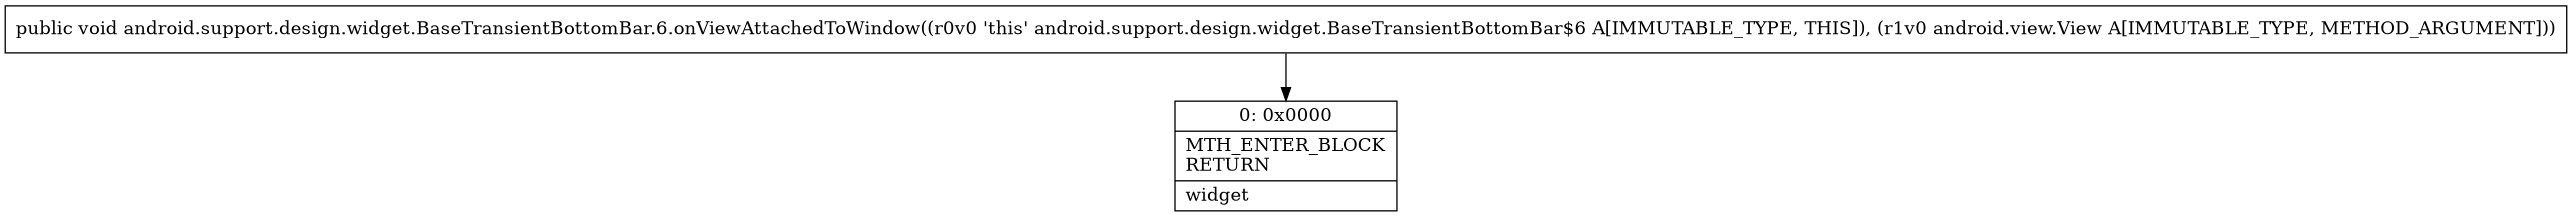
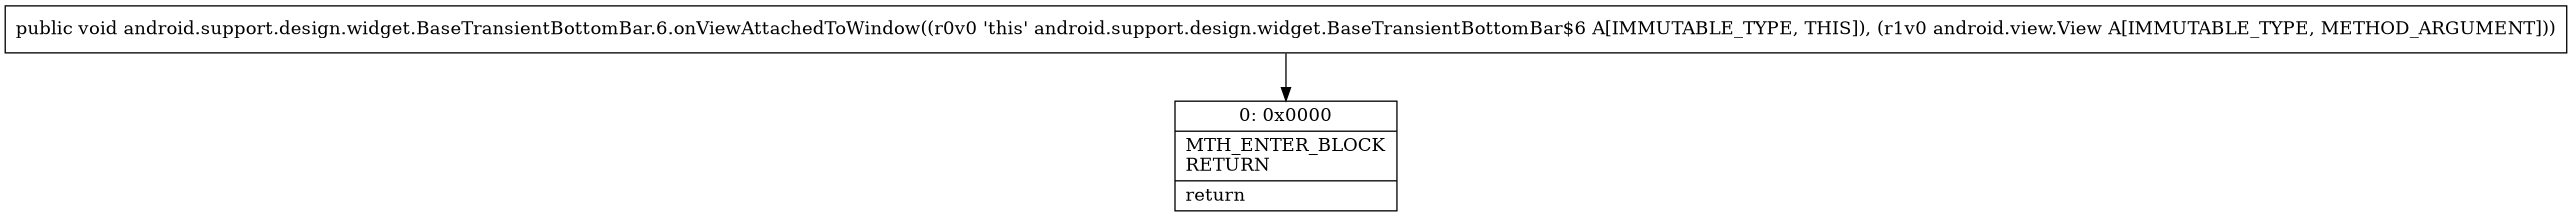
(1217, 195) -> (1215, 195)
